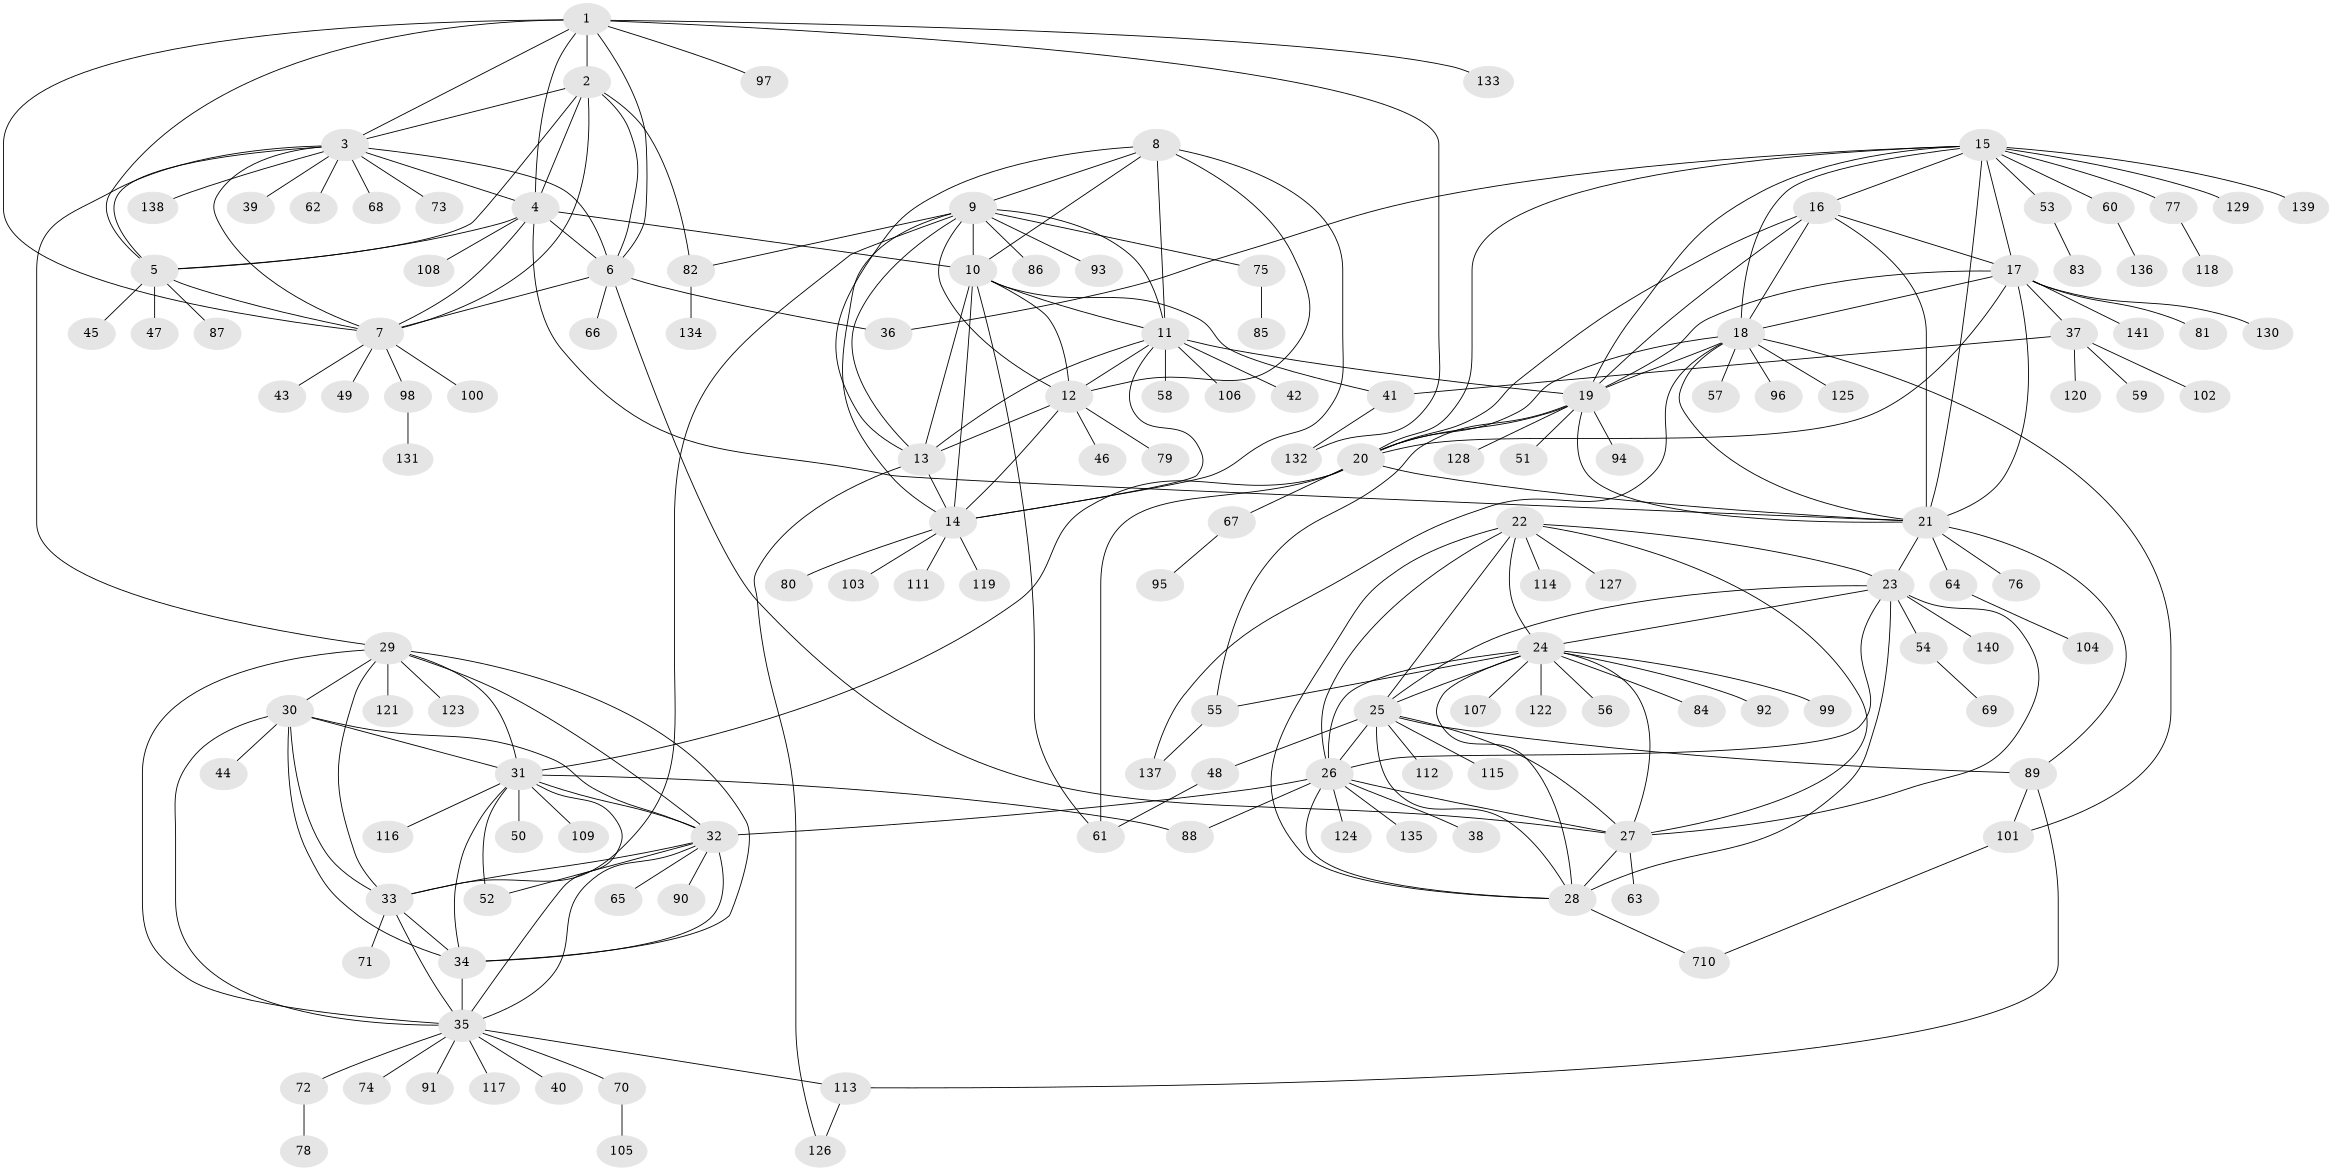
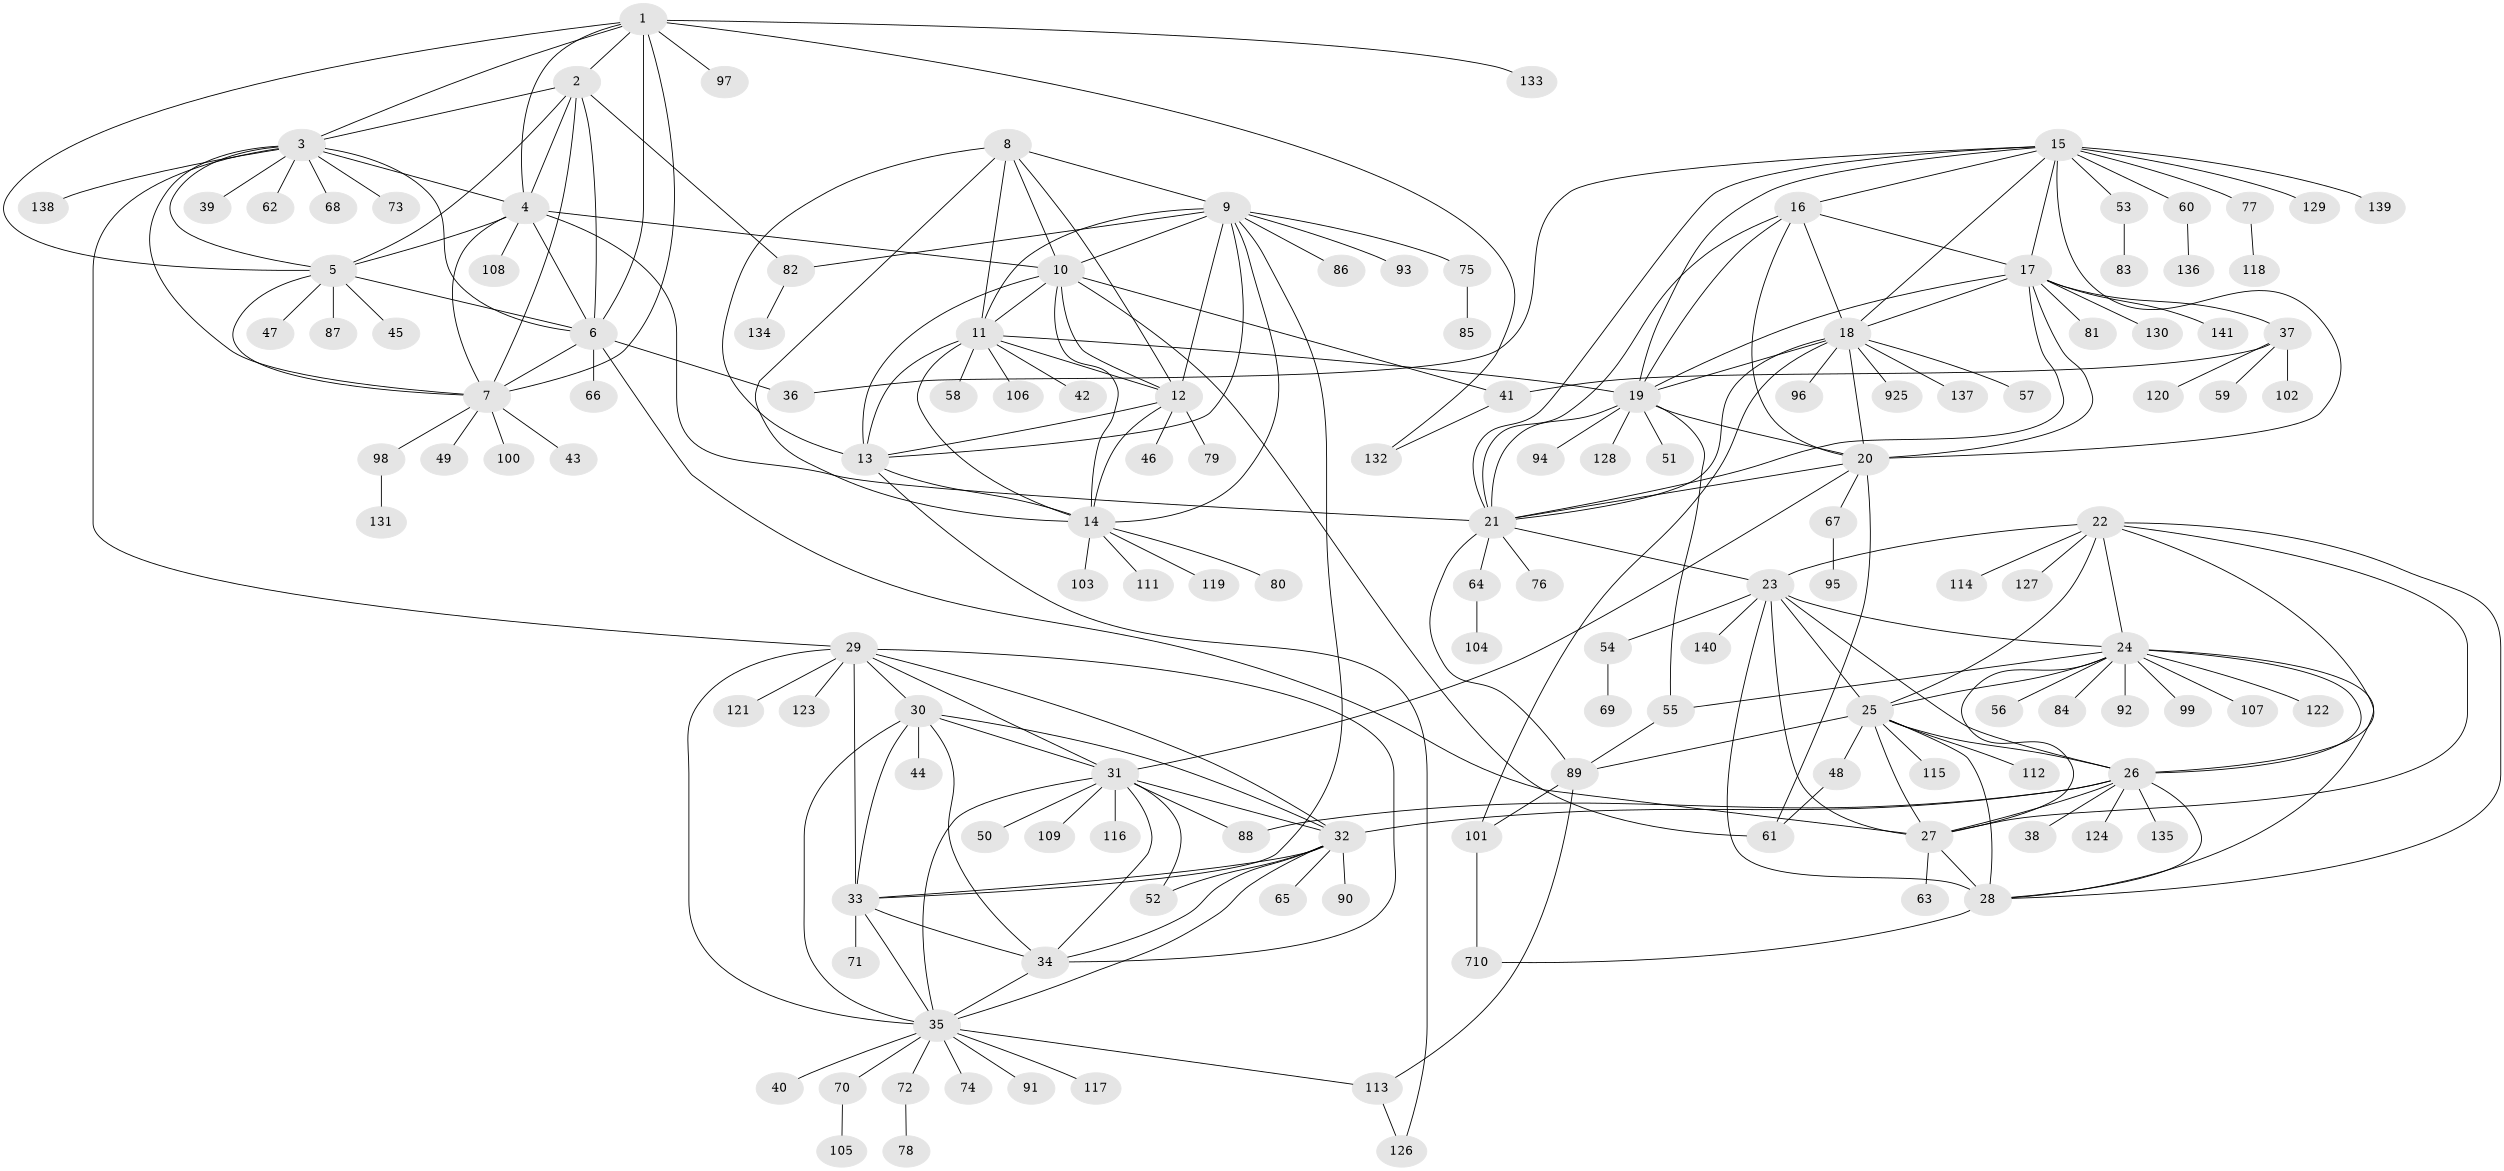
none -> (464, 302)
(1843, 397) -> (1897, 397)
(1183, 742) -> (1623, 743)
